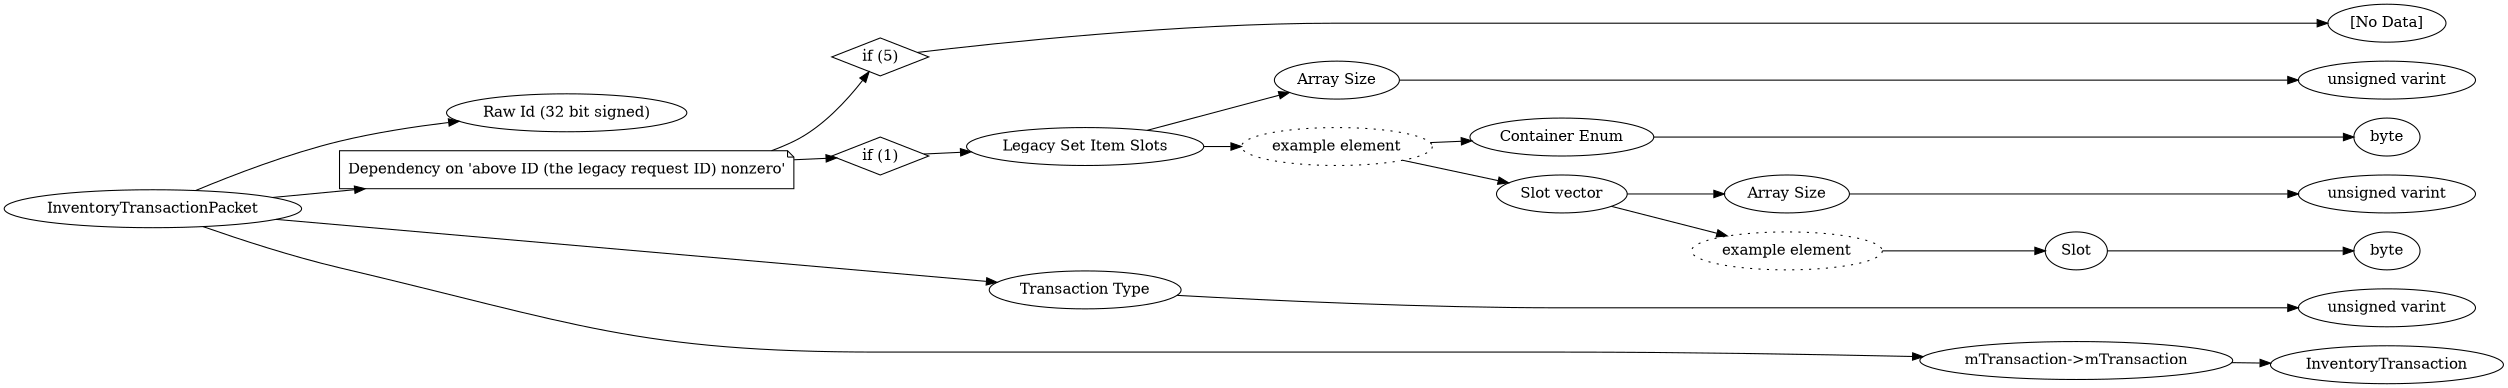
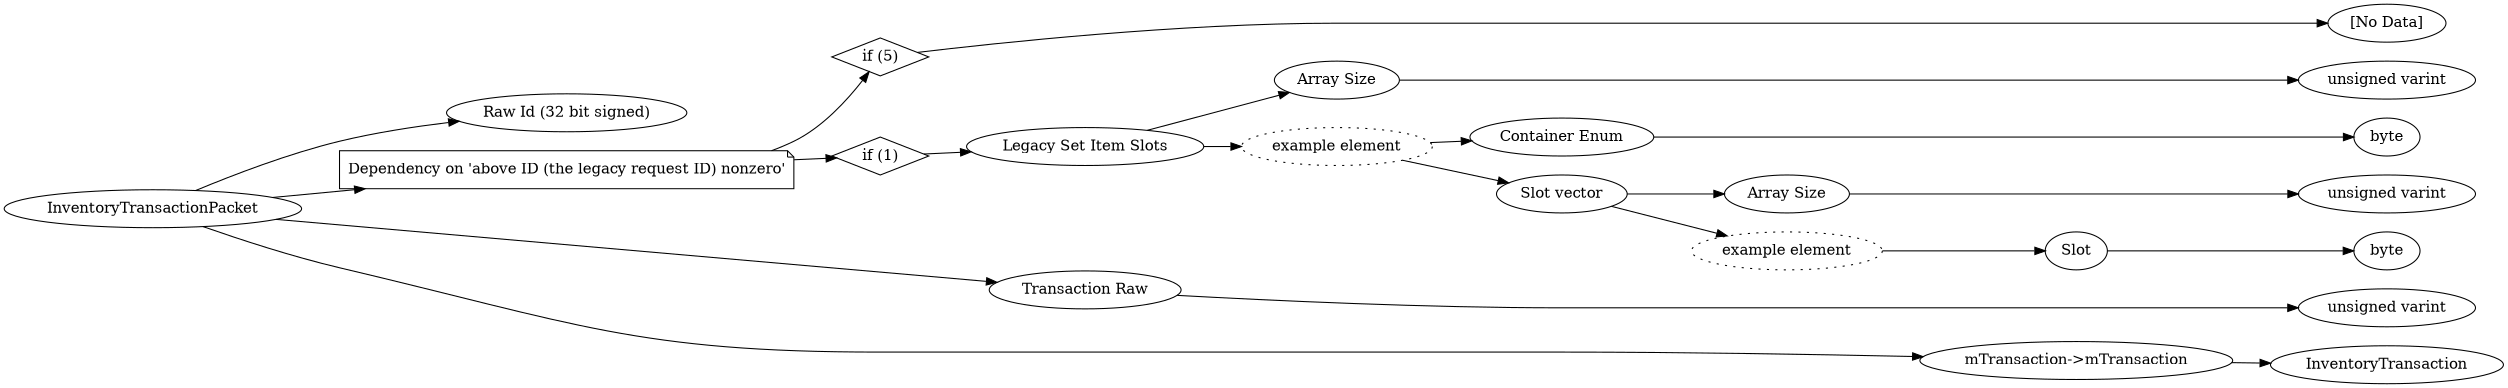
(1085, 290) -> (1085, 290)
